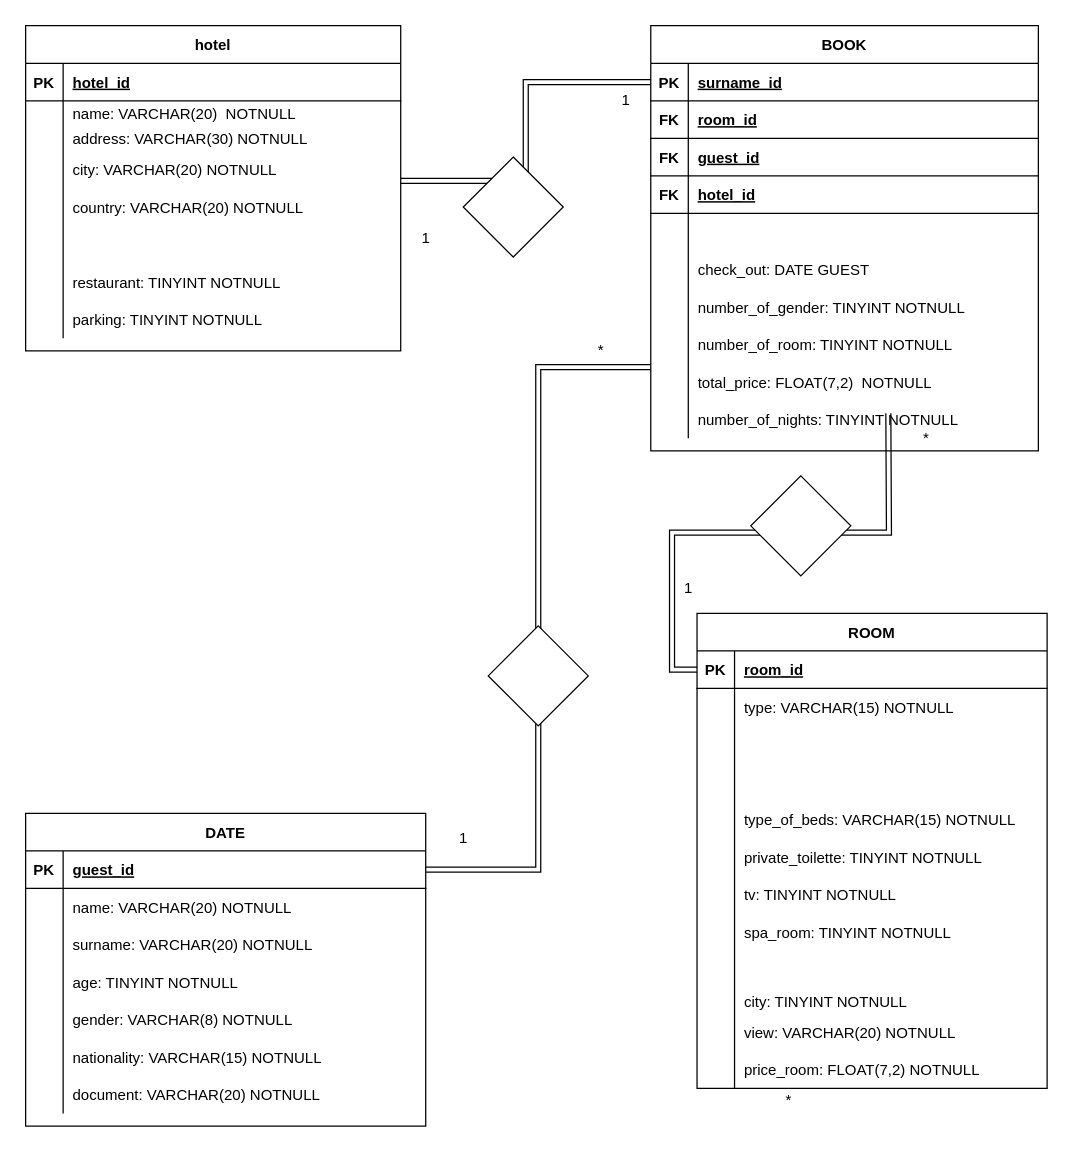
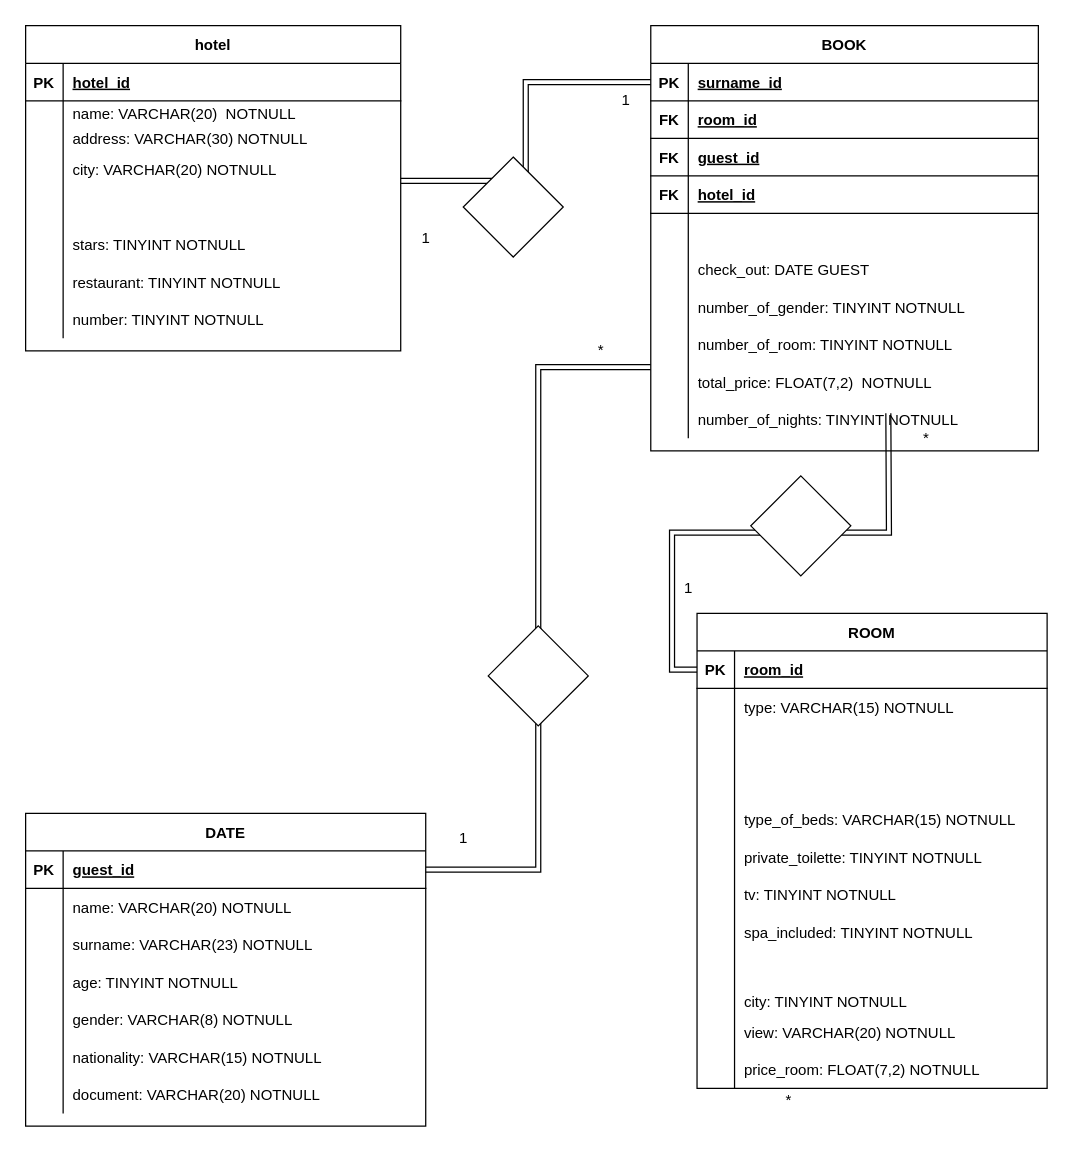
(232, 207) -> none
none -> (232, 244)
(166, 320) -> (163, 320)
(843, 933) -> (856, 933)
(184, 945) -> (184, 945)
